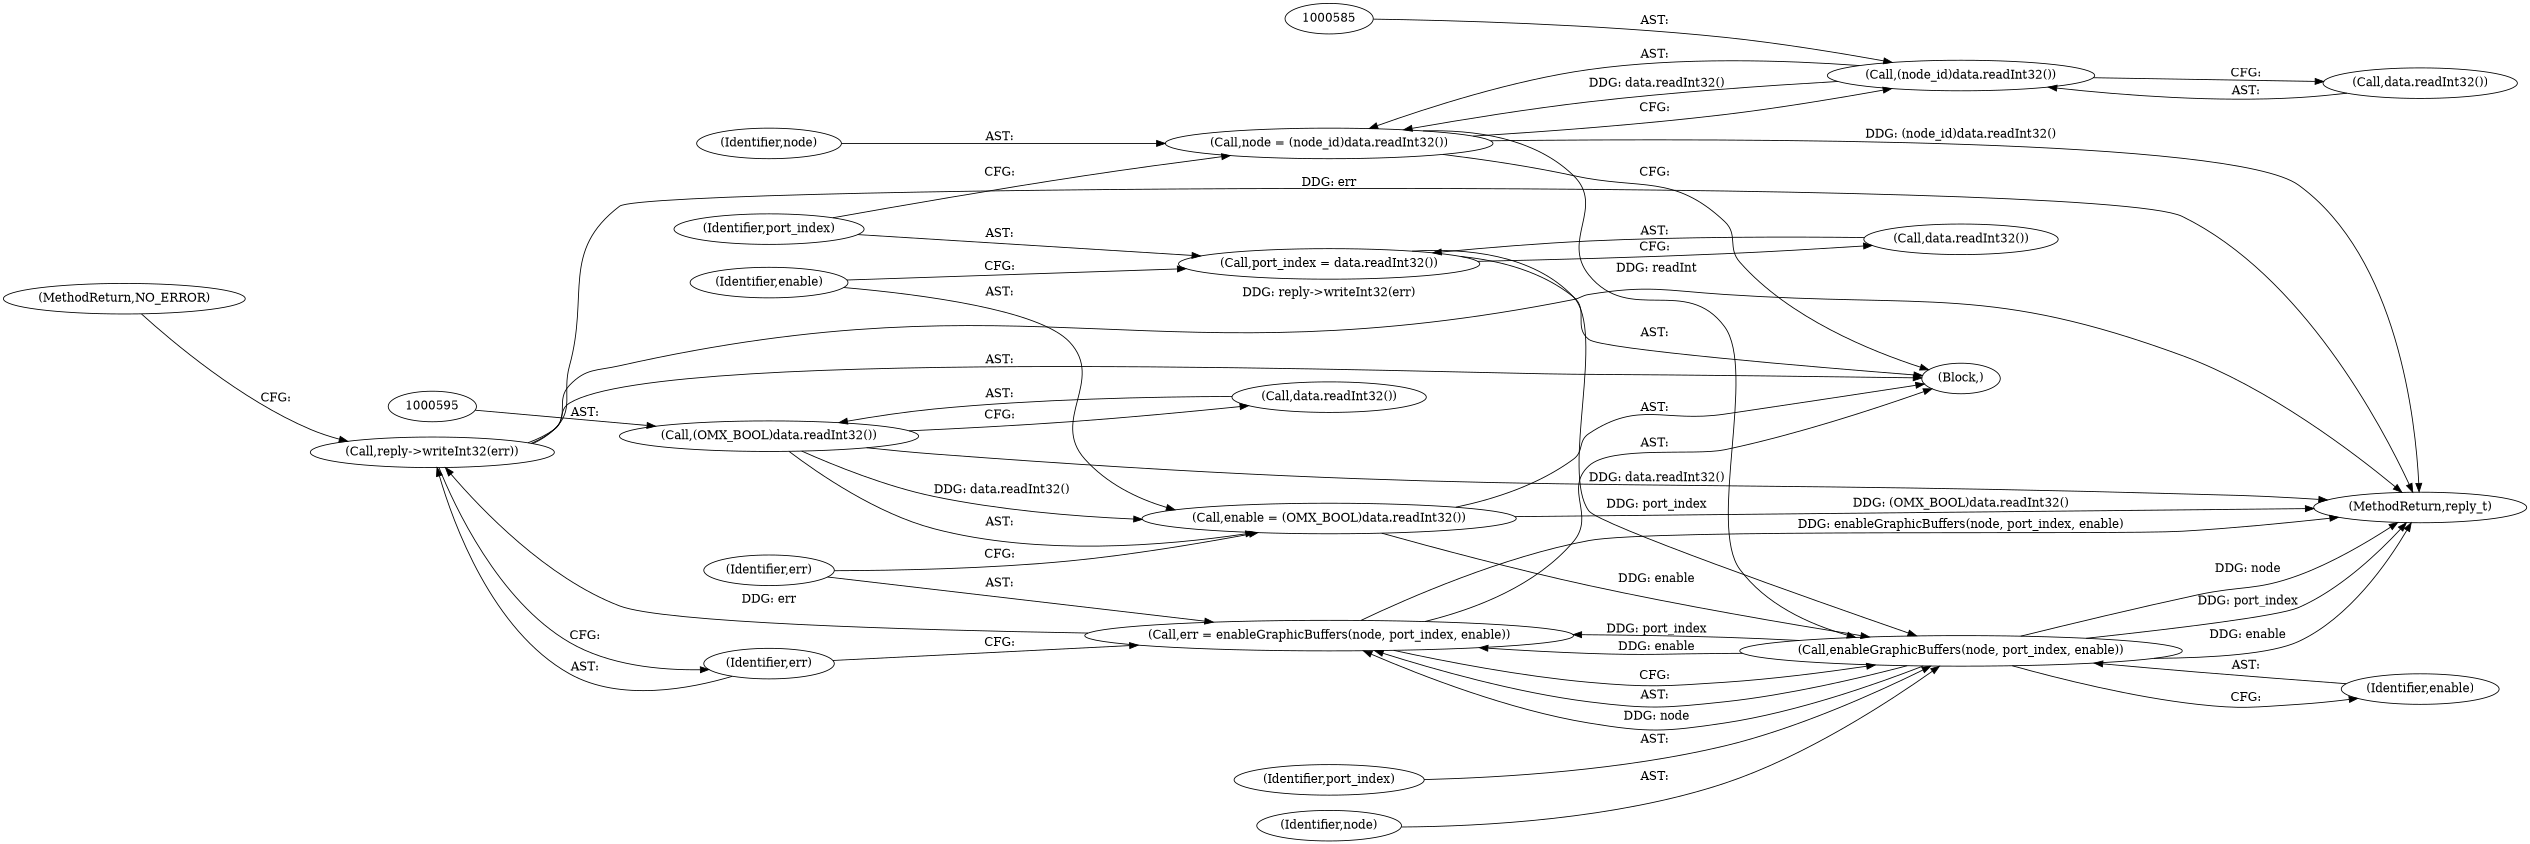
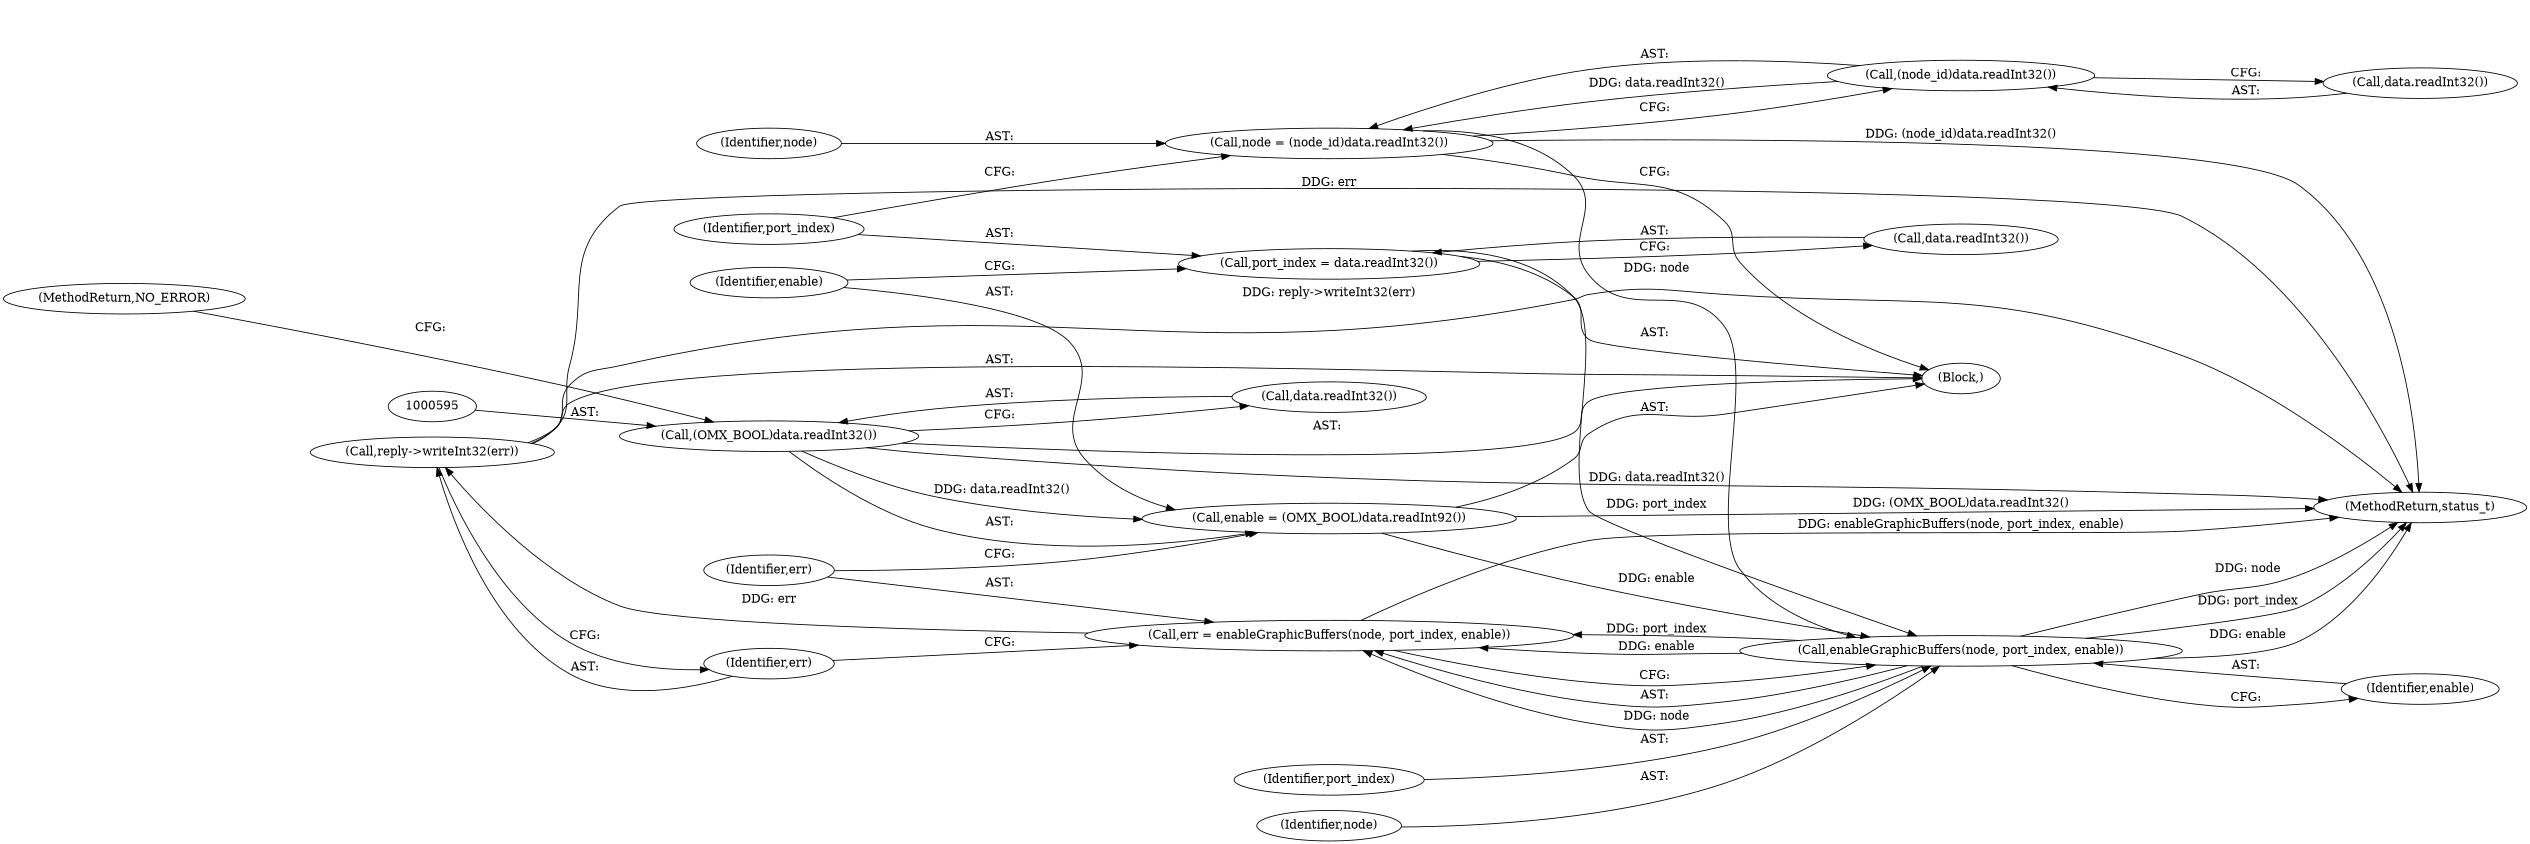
(1329, 19) -> none
(1657, 269) -> (1657, 269)
(234, 387) -> (450, 361)
(1633, 453) -> (1420, 453)
(2420, 507) -> (2420, 507)
(1329, 519) -> (1329, 519)
